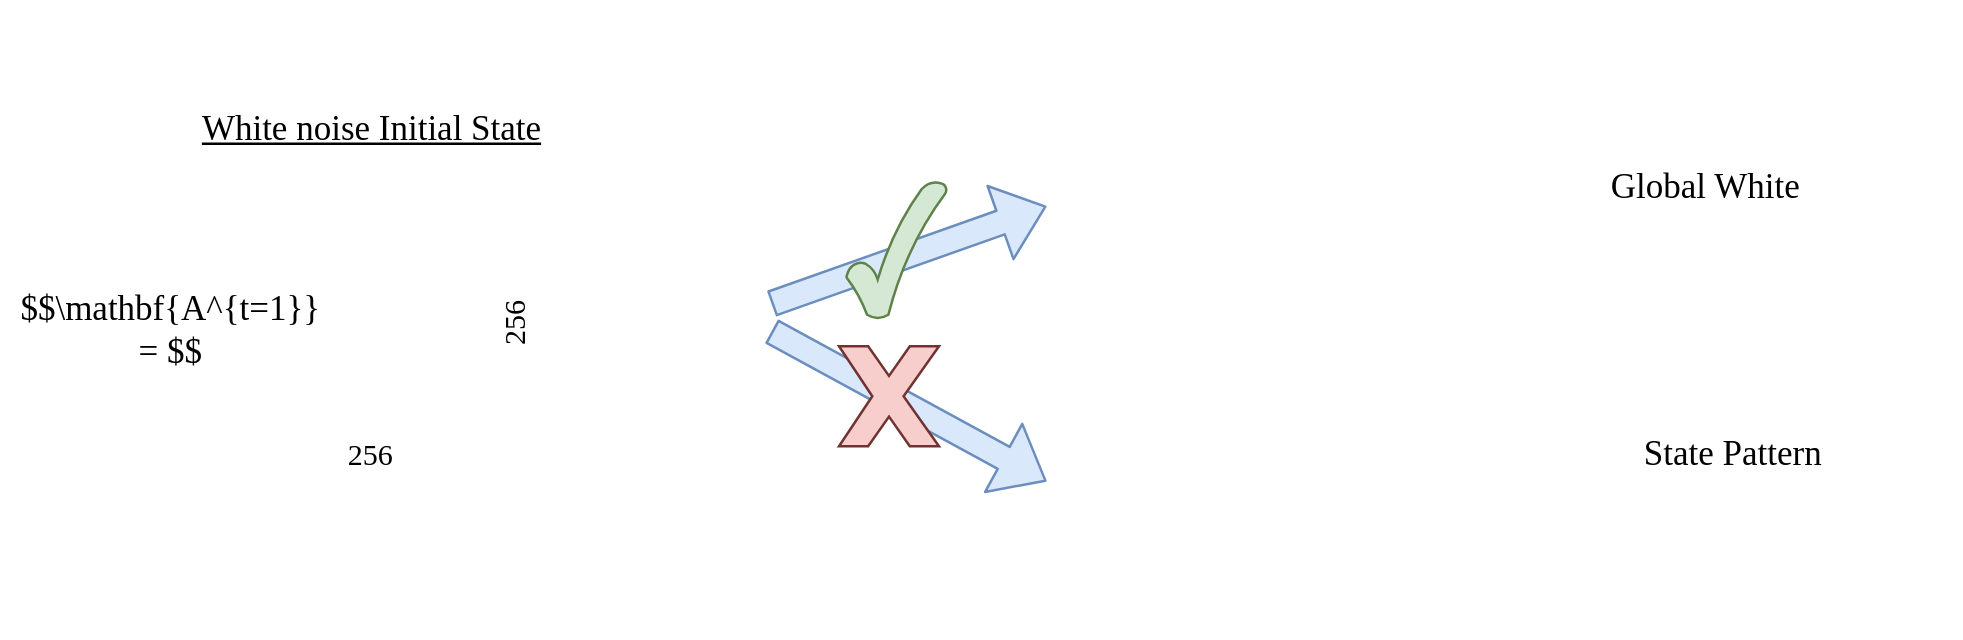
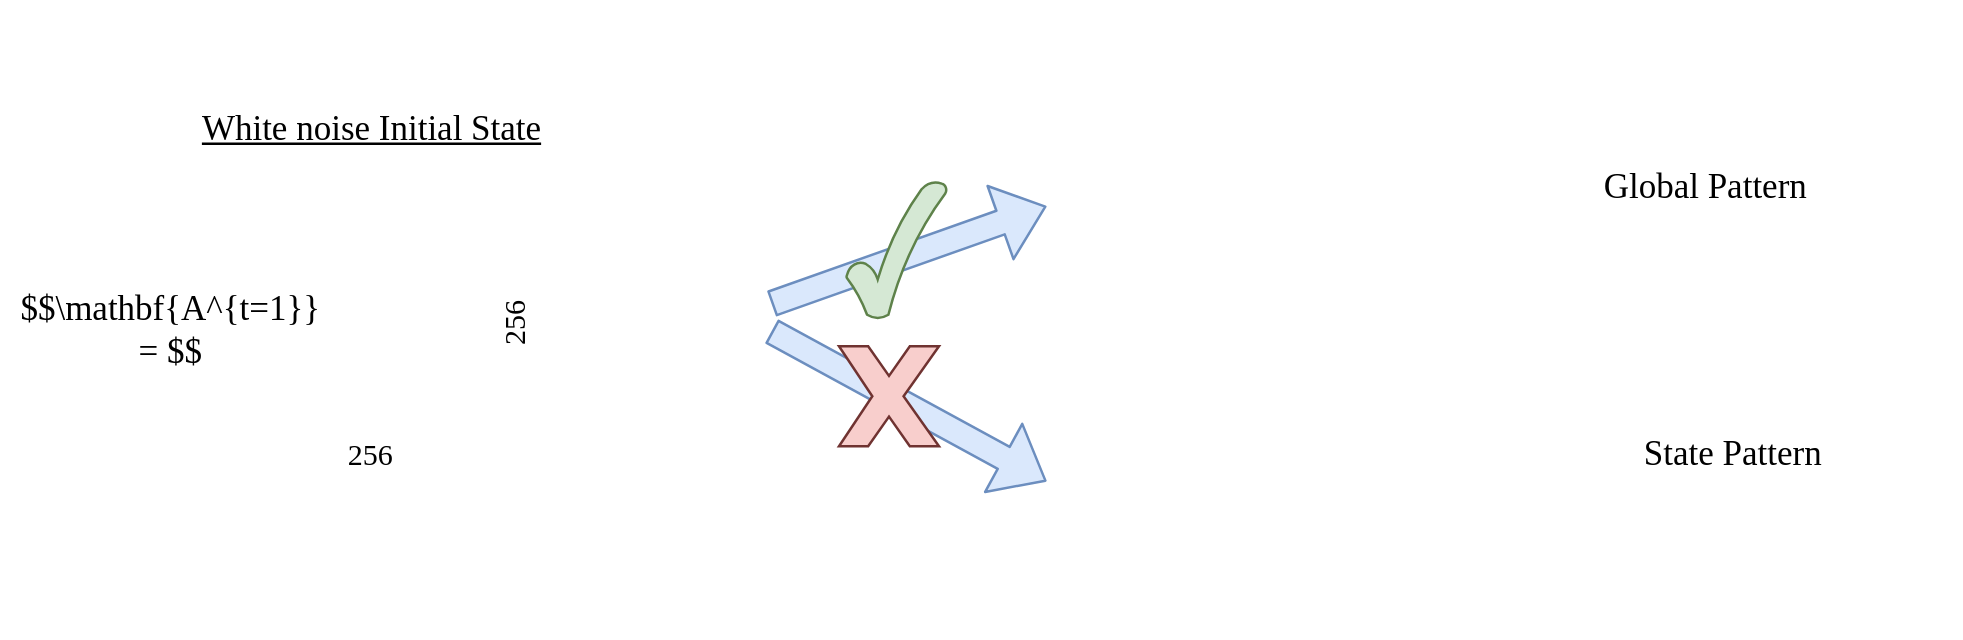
(1706, 189) -> (1706, 189)
